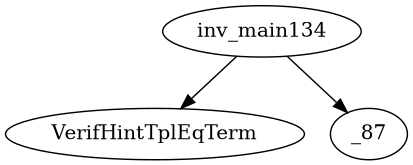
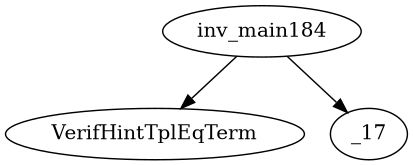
(262, 31) -> (262, 31)
(369, 134) -> (369, 134)
